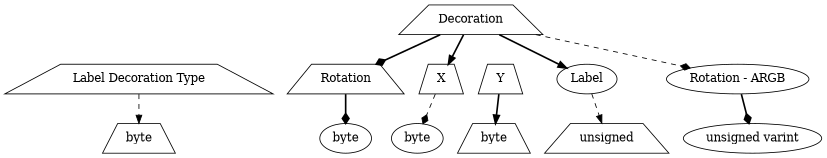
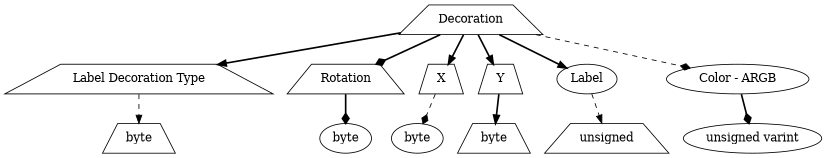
none -> (484, 46)
none -> (313, 48)
(738, 79) -> (738, 79)
